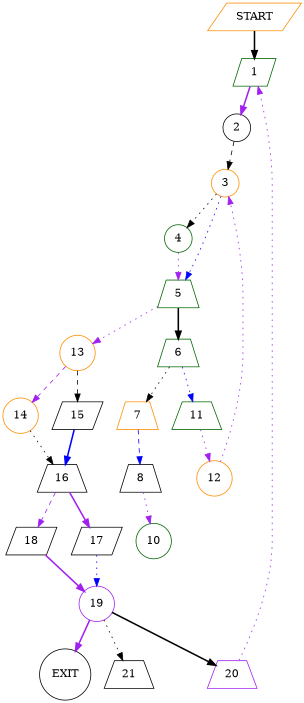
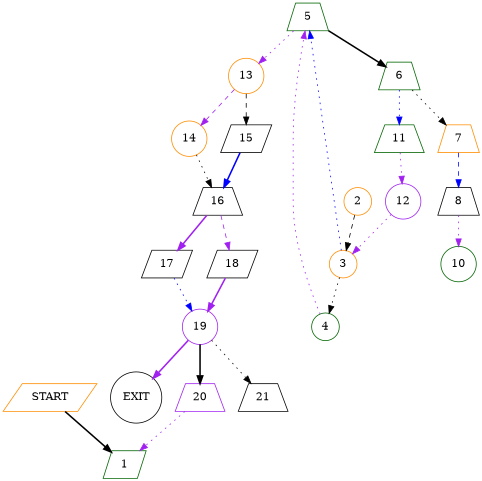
(247, 97) -> none
(237, 128) -> (358, 201)
(214, 478) -> (403, 201)
